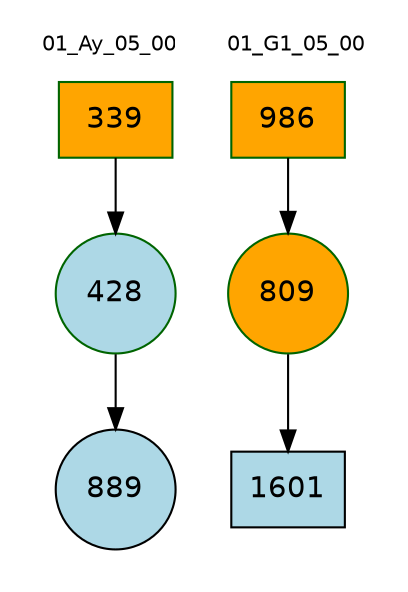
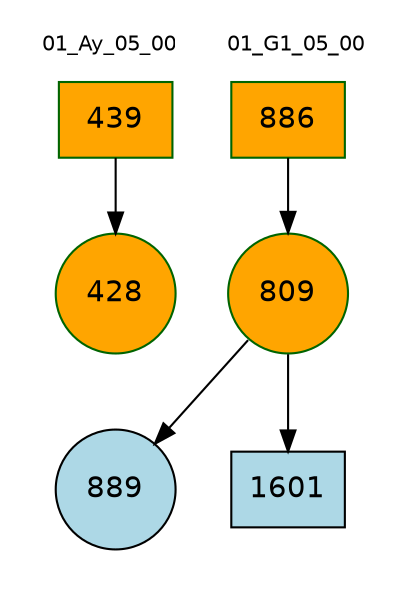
(116, 120) -> (116, 120)
(288, 120) -> (288, 120)
(116, 294) -> (116, 294)
(116, 381) -> (224, 366)
